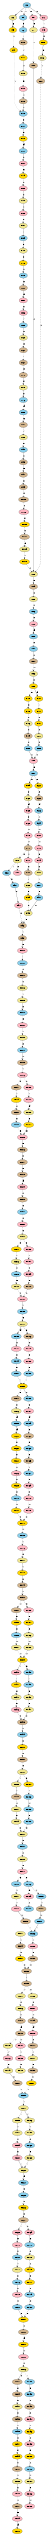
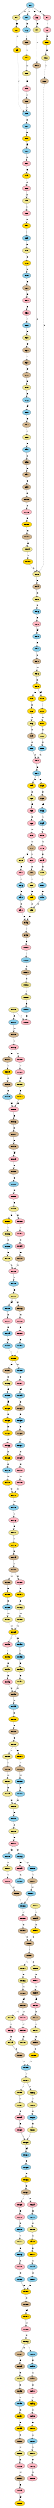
(23, 226) -> (27, 226)
(12, 866) -> (21, 879)
(22, 1031) -> (19, 1015)
(29, 1797) -> (20, 1769)
